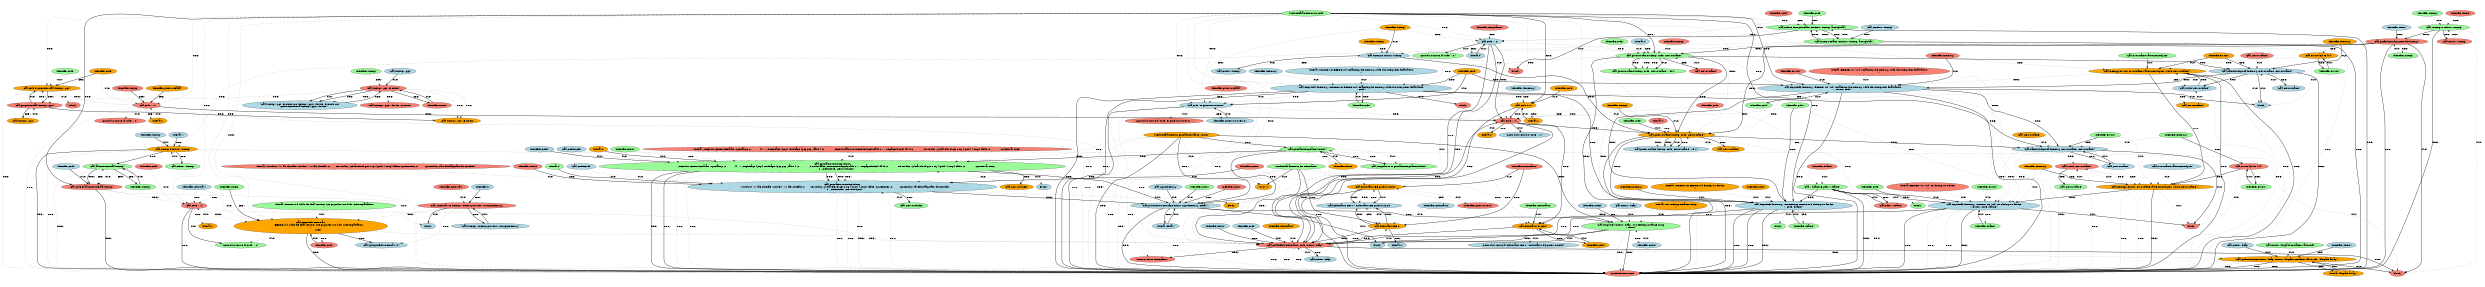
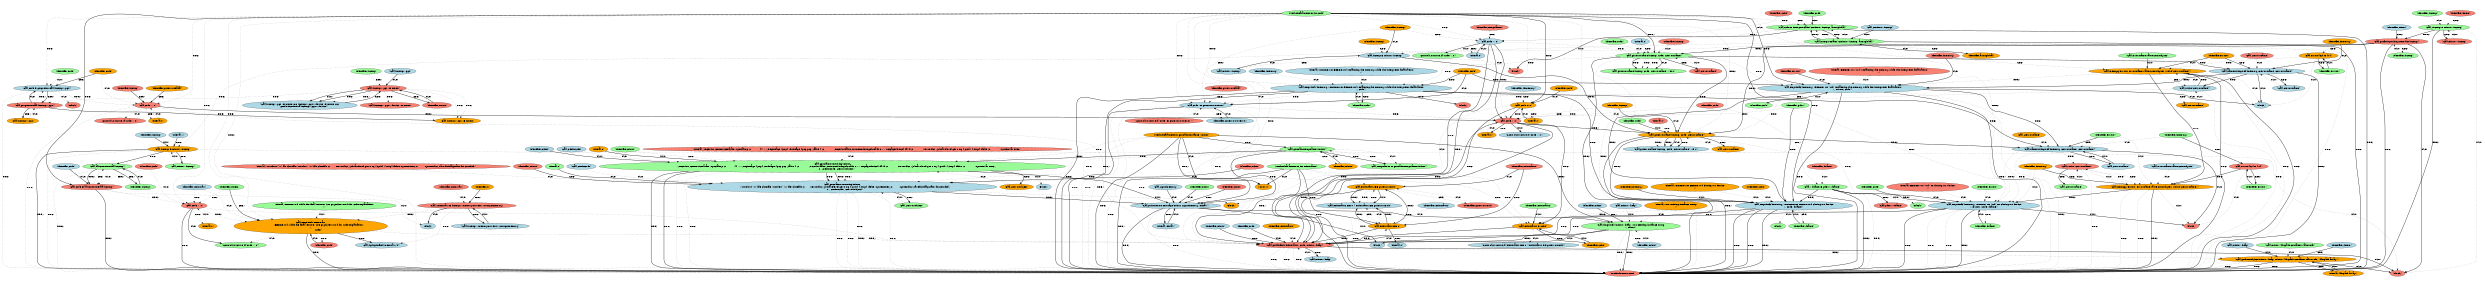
none -> (1981, 56)
(47, 88) -> (47, 88)
(1184, 112) -> (1190, 115)
(1207, 180) -> (1207, 180)
(482, 187) -> (482, 187)
(1869, 196) -> none
none -> (1406, 205)
(1152, 259) -> none
(1148, 268) -> (1148, 268)
